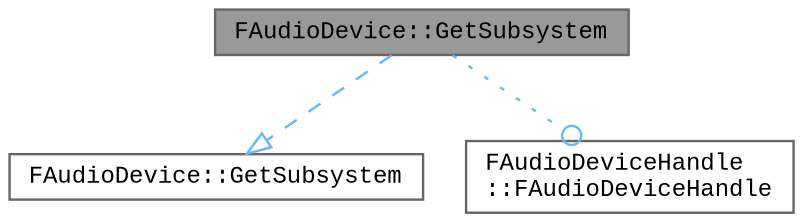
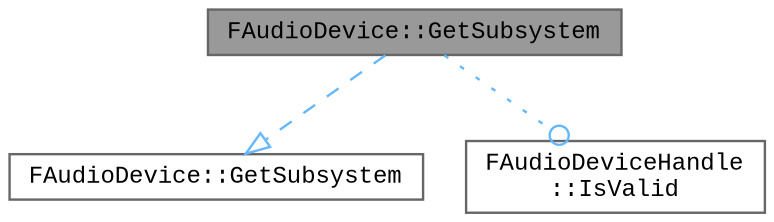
(630, 177) -> (615, 177)
